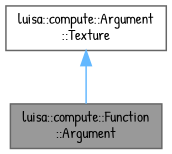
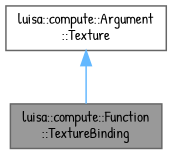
(86, 126) -> (86, 126)
